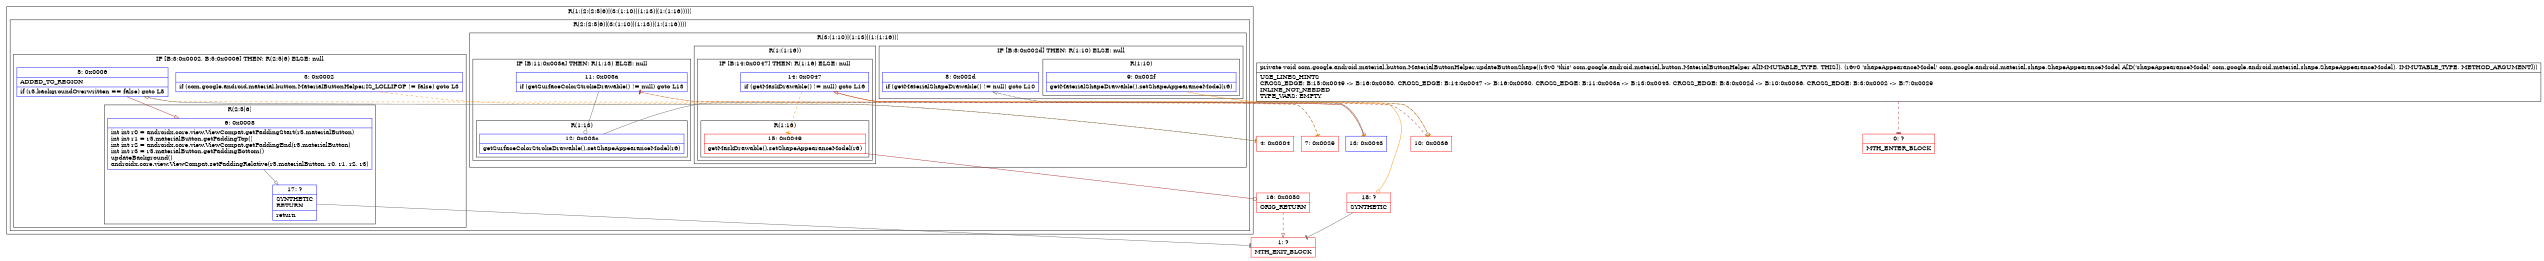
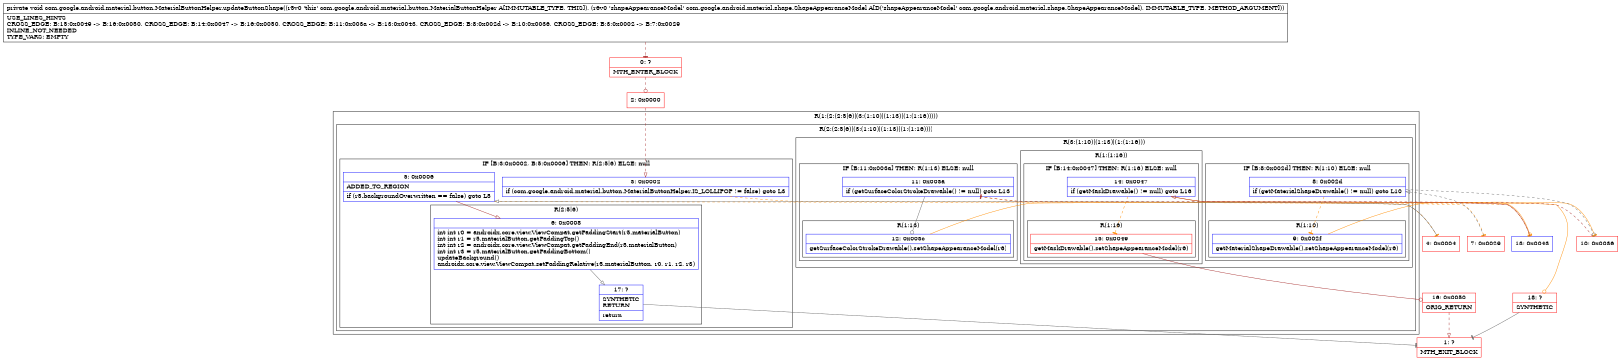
none -> (646, 100)
(989, 102) -> (1235, 202)
none -> (1318, 214)
